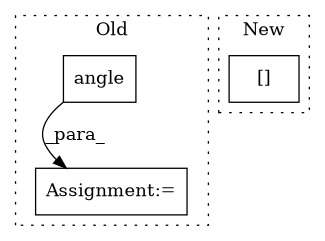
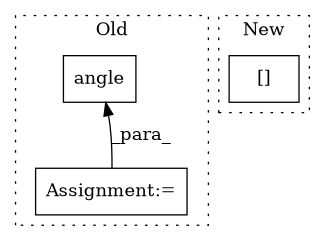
(43, 129) -> (111, 142)
